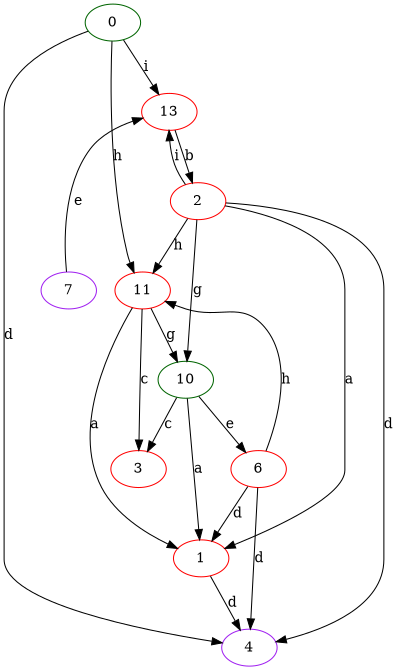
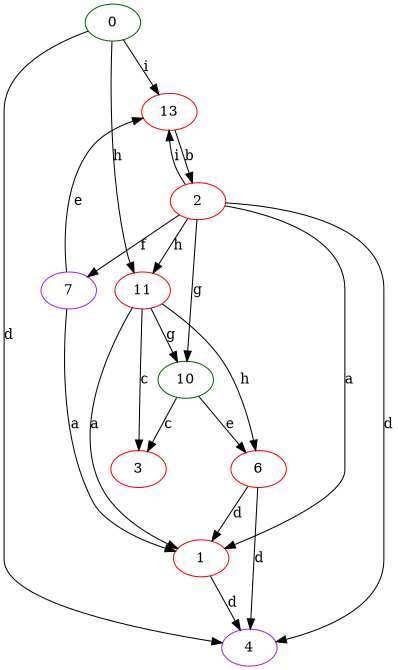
none -> (138, 243)
(274, 342) -> (223, 362)
(193, 464) -> (75, 451)
